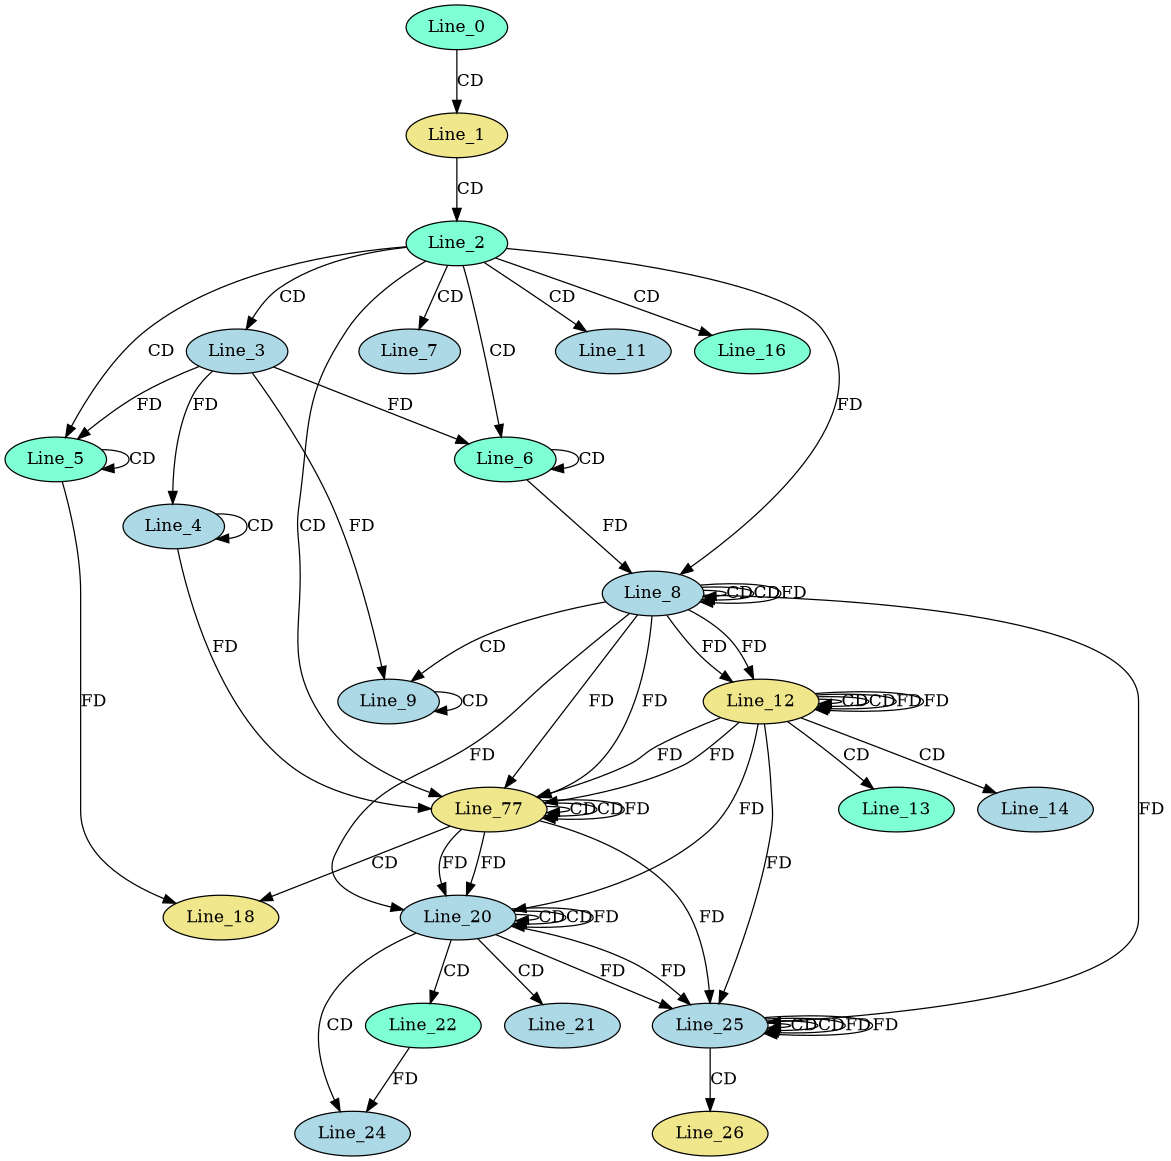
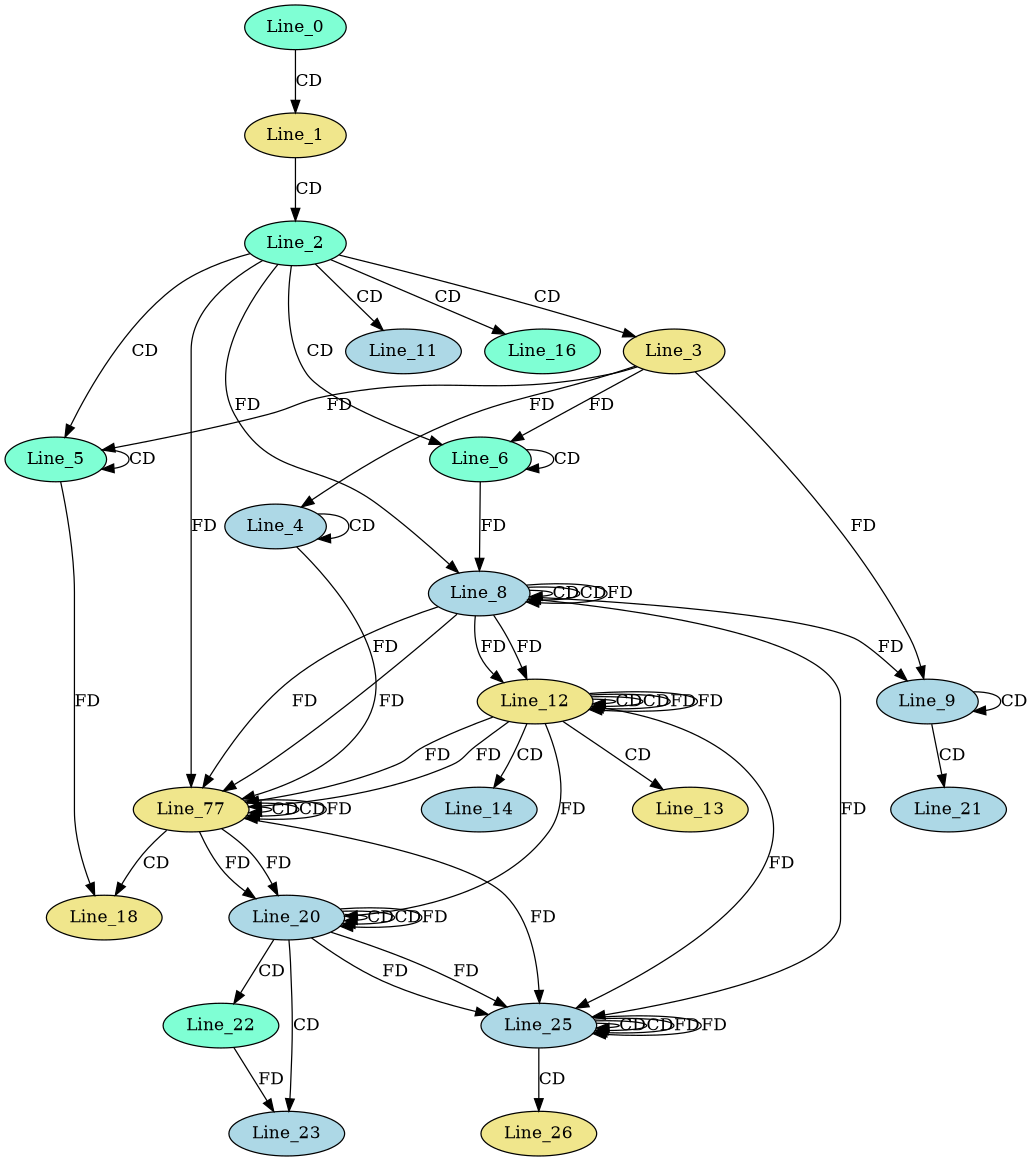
(237, 351) -> (674, 351)
(410, 351) -> none
(313, 526) -> (205, 526)
(493, 648) -> (891, 648)
(444, 761) -> none
(896, 810) -> (690, 810)
(506, 967) -> (937, 749)
(353, 1134) -> (287, 1134)
